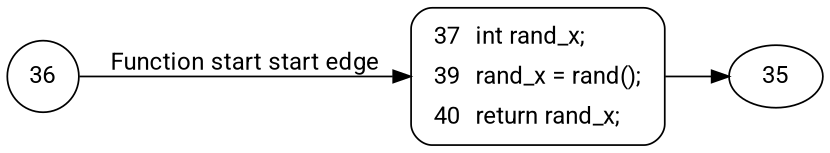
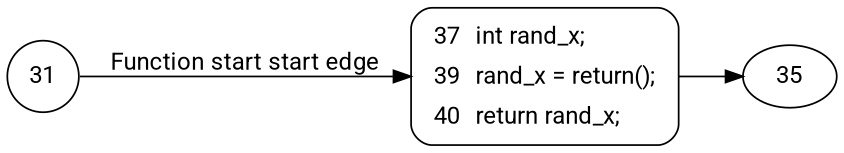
(43, 76) -> (43, 76)
(559, 76) -> (566, 76)
